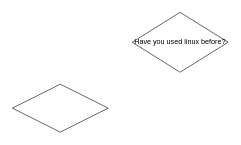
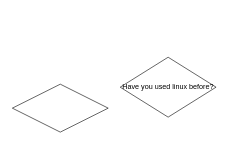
(180, 42) -> (168, 87)
